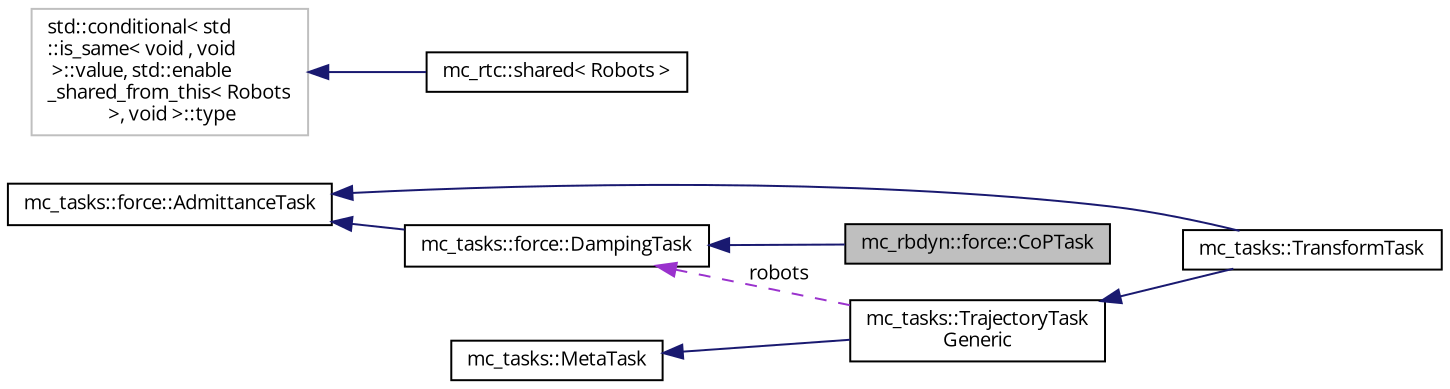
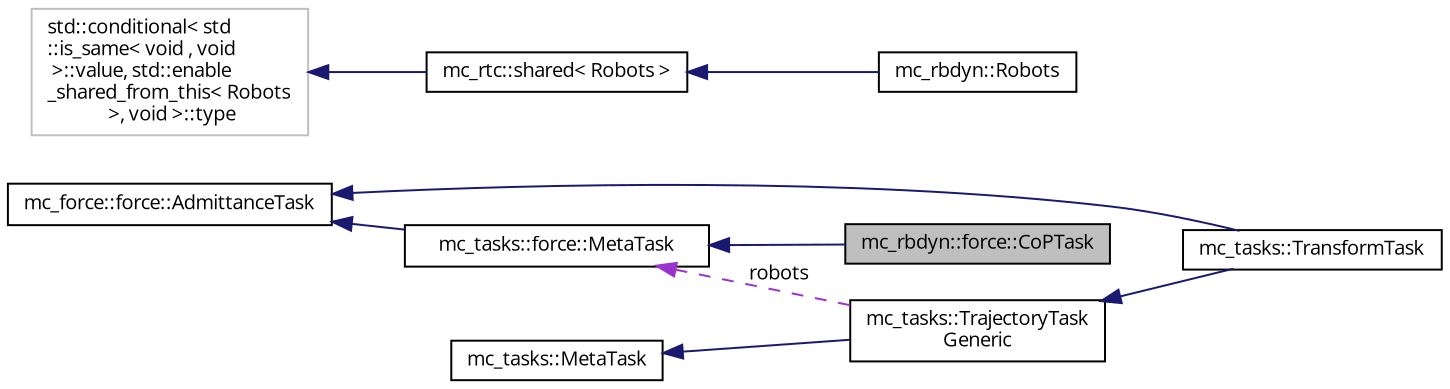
none -> (978, 72)
(170, 204) -> (170, 204)
(557, 246) -> (557, 246)
